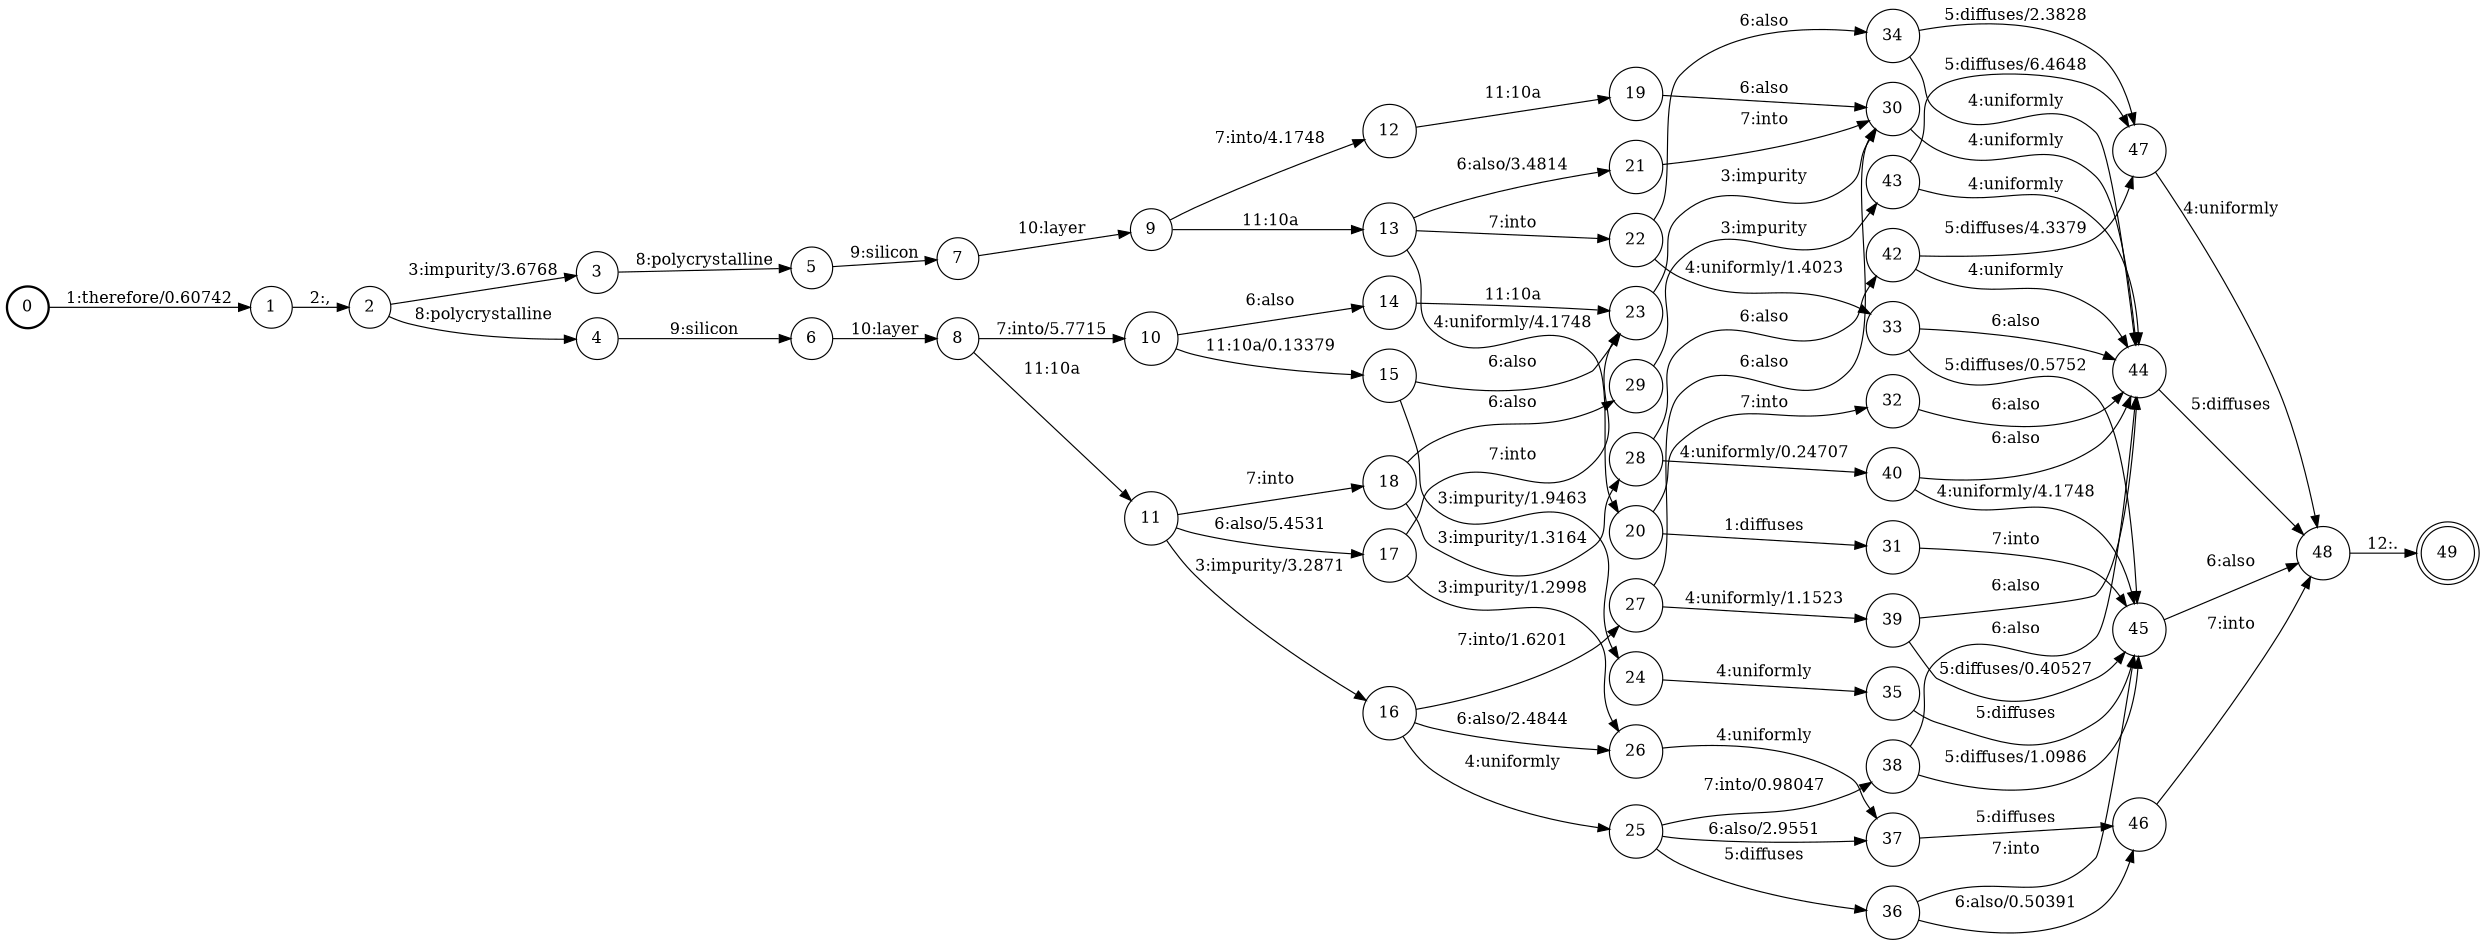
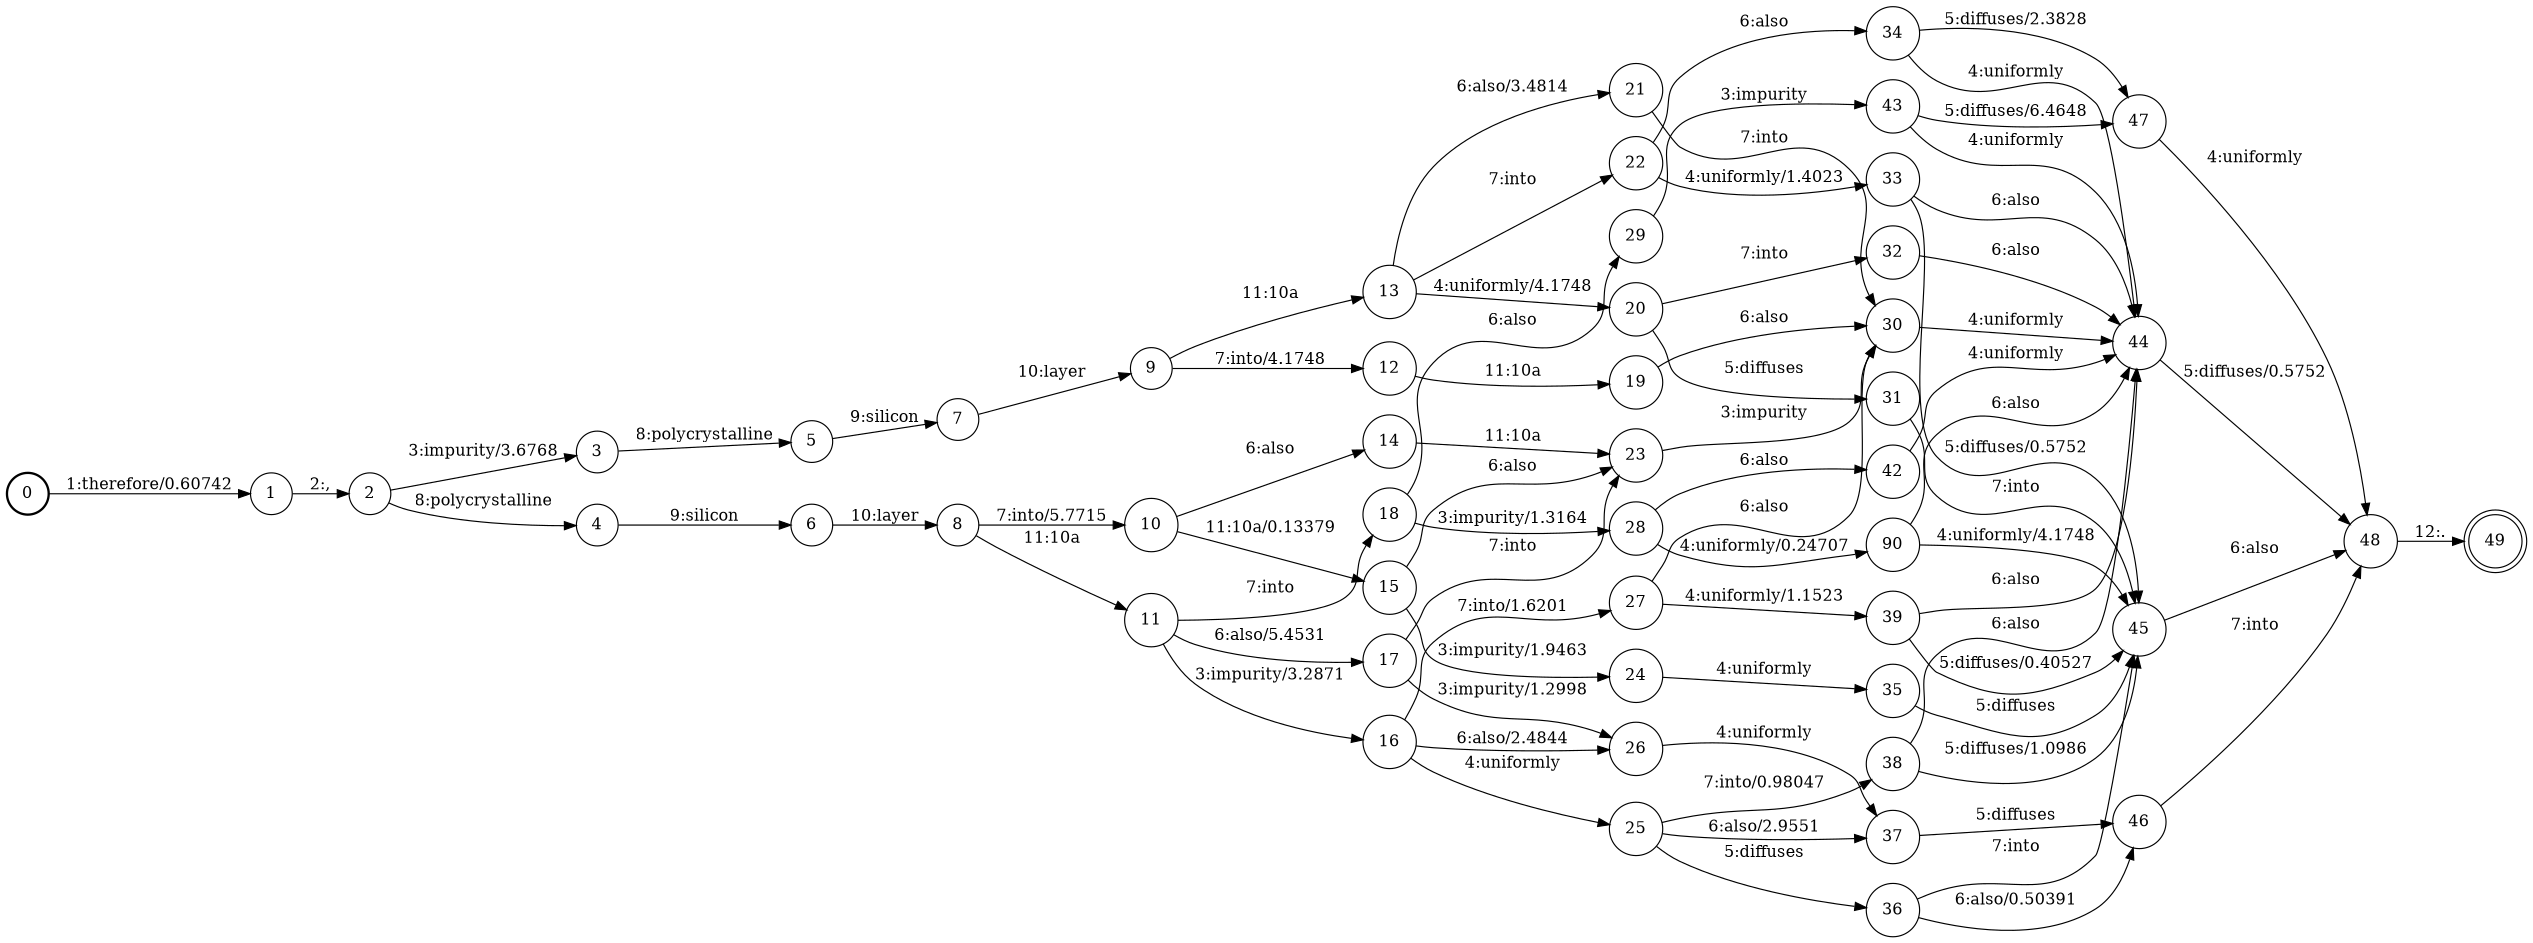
(2039, 252) -> none
(2231, 405) -> (2255, 373)
(1893, 474) -> (1893, 545)
(1765, 526) -> (1765, 369)
